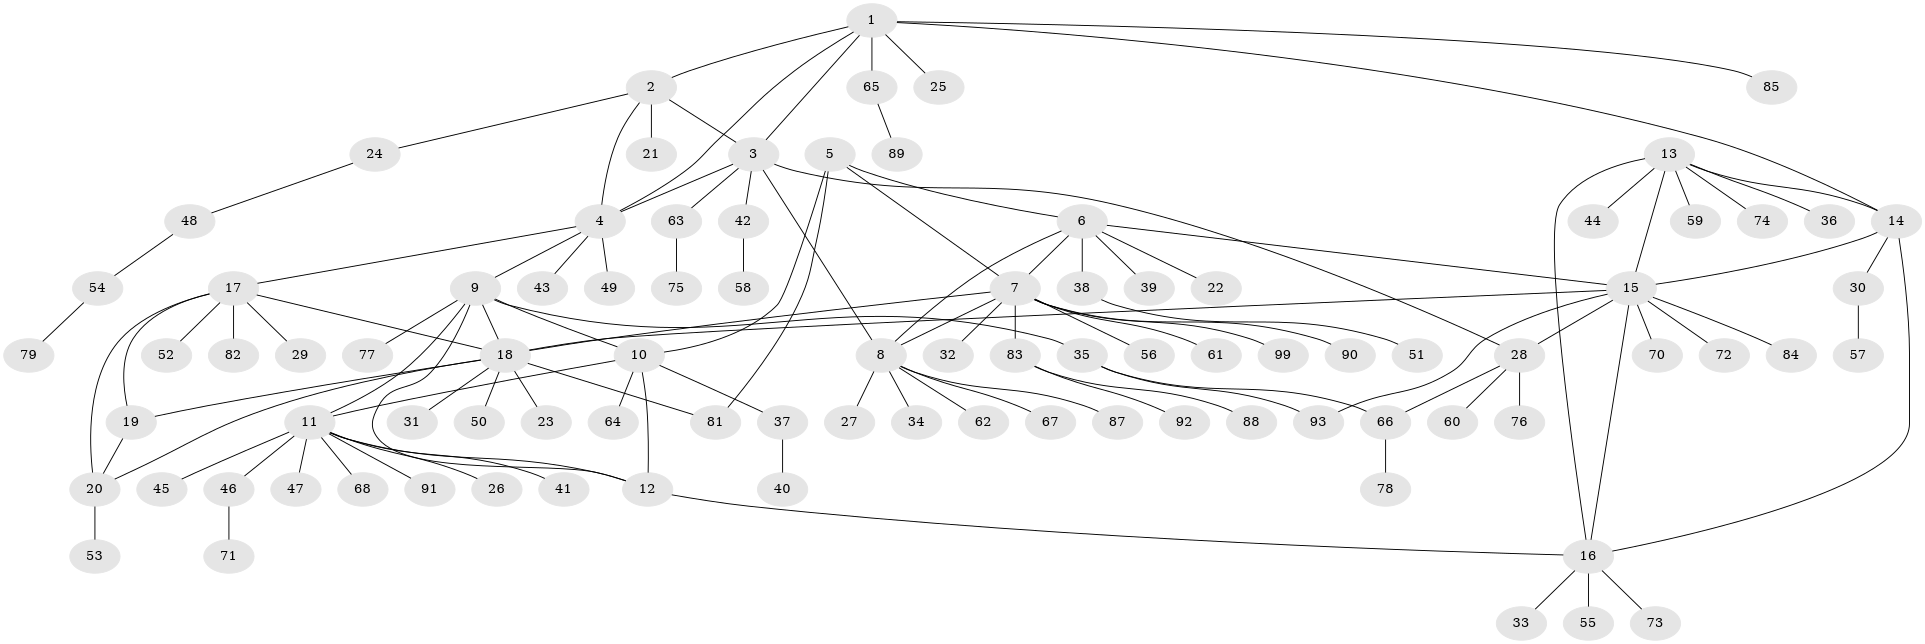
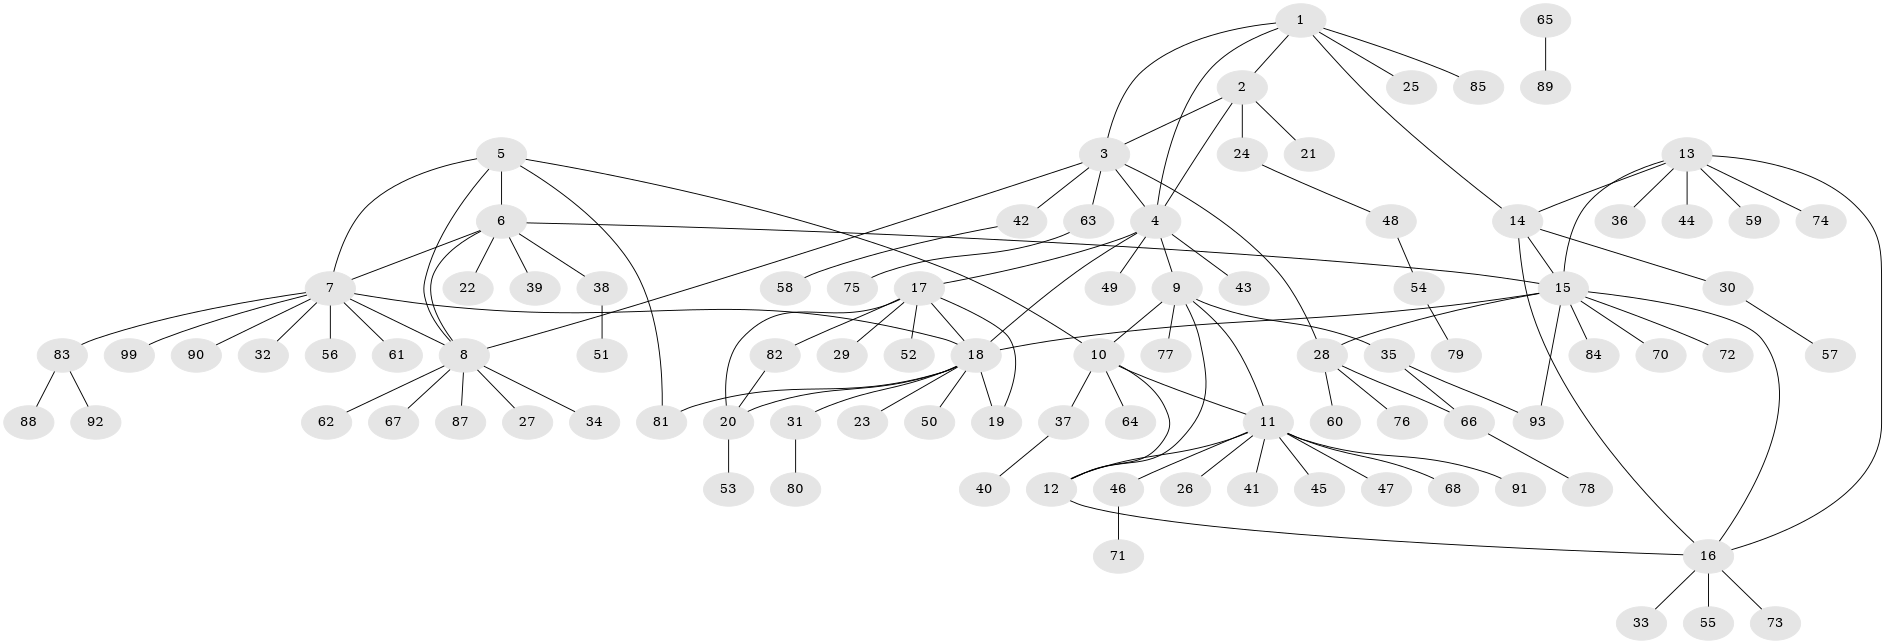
(872, 54) -> none
none -> (432, 256)
(490, 322) -> (1061, 283)
(113, 456) -> (753, 387)
none -> (796, 489)
